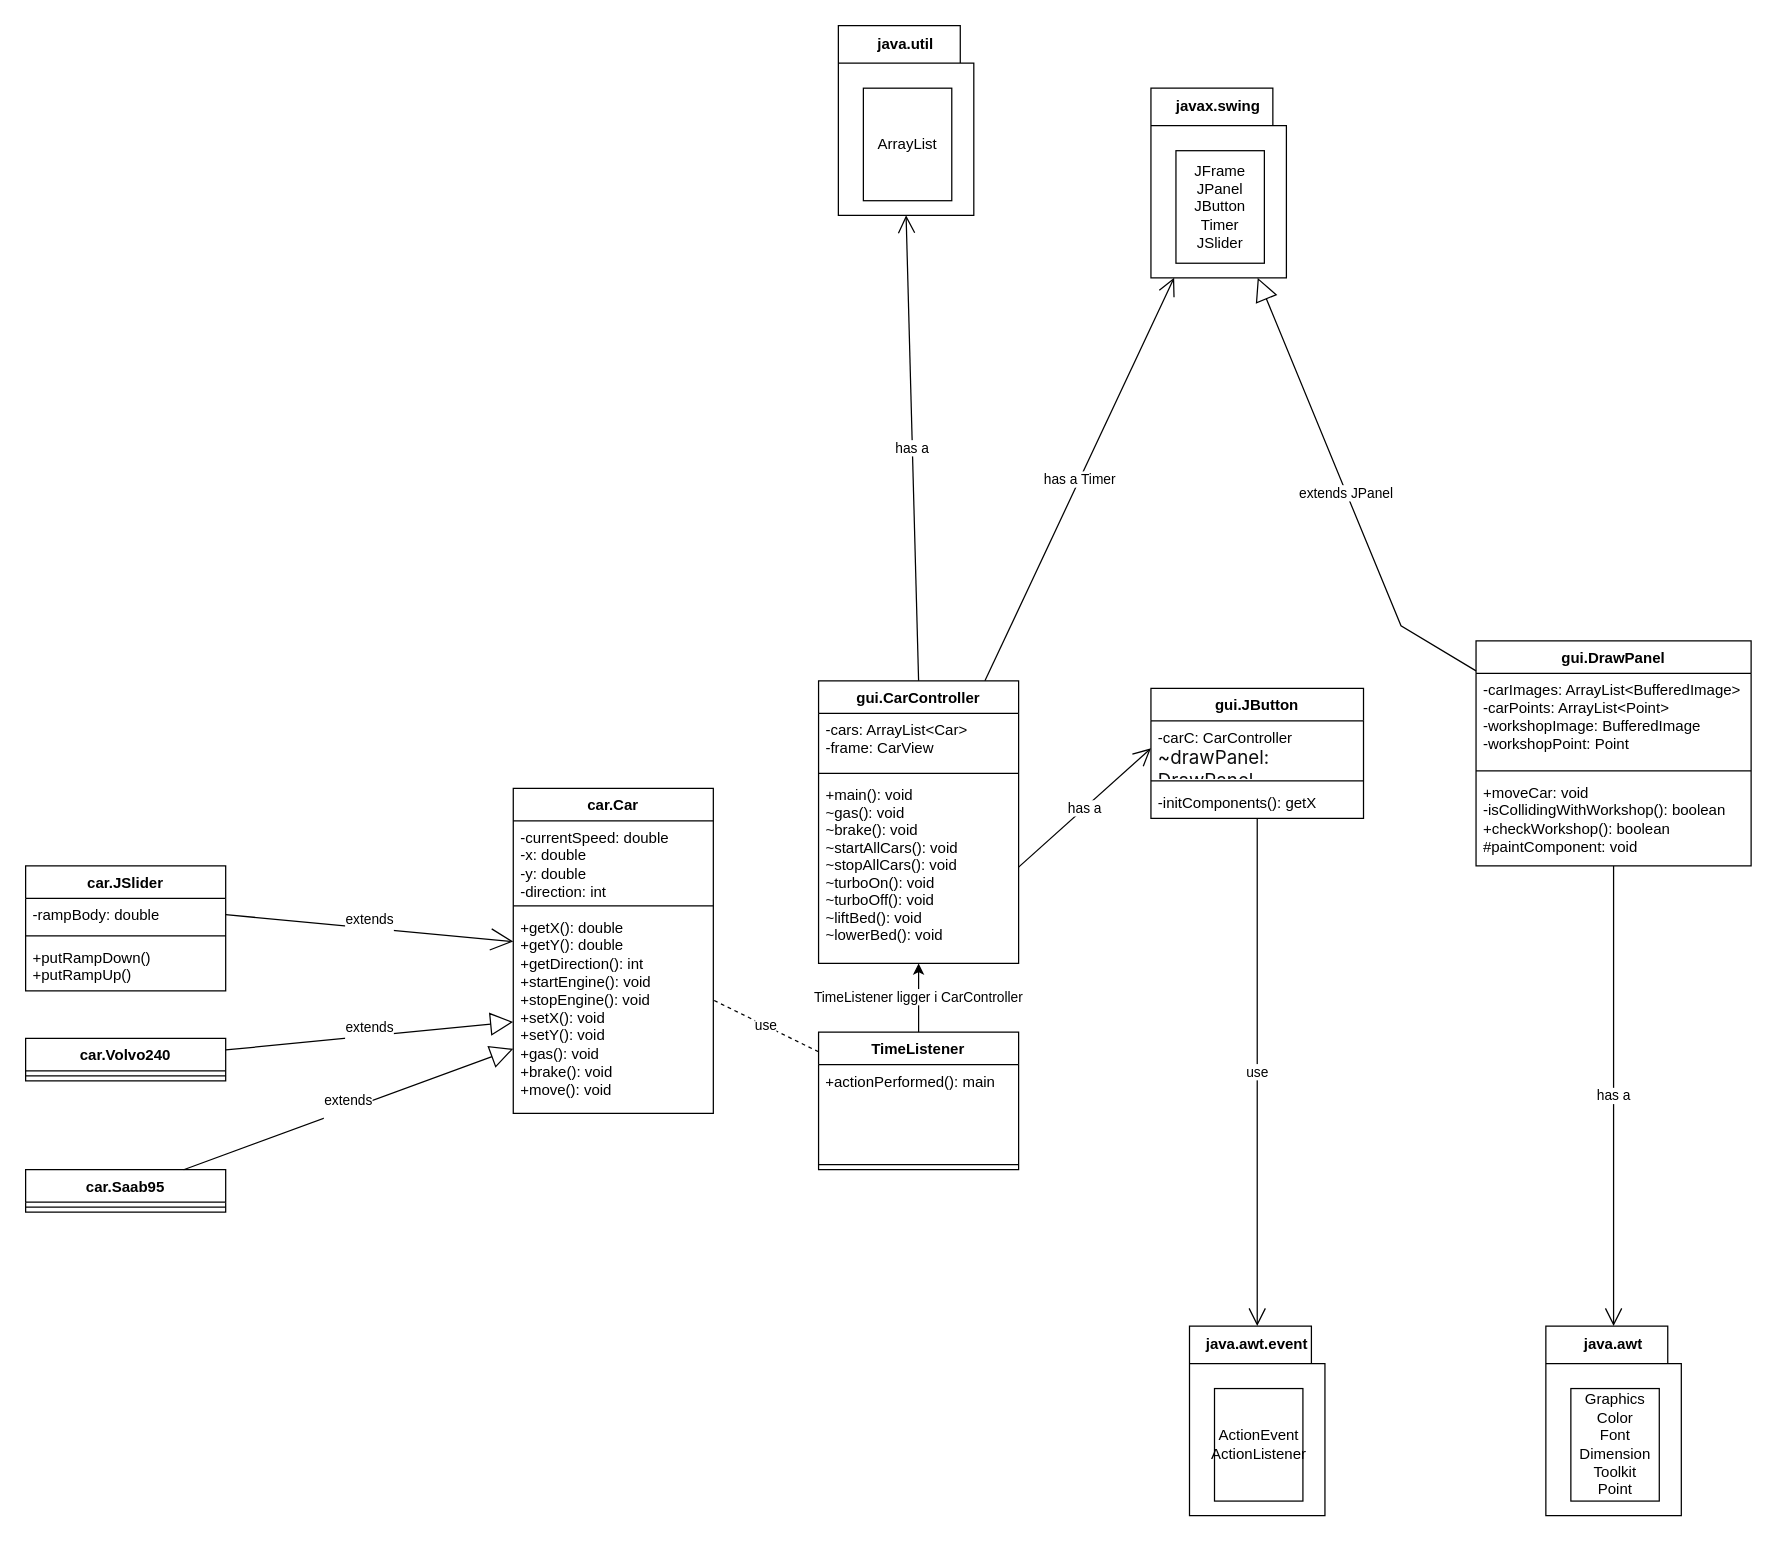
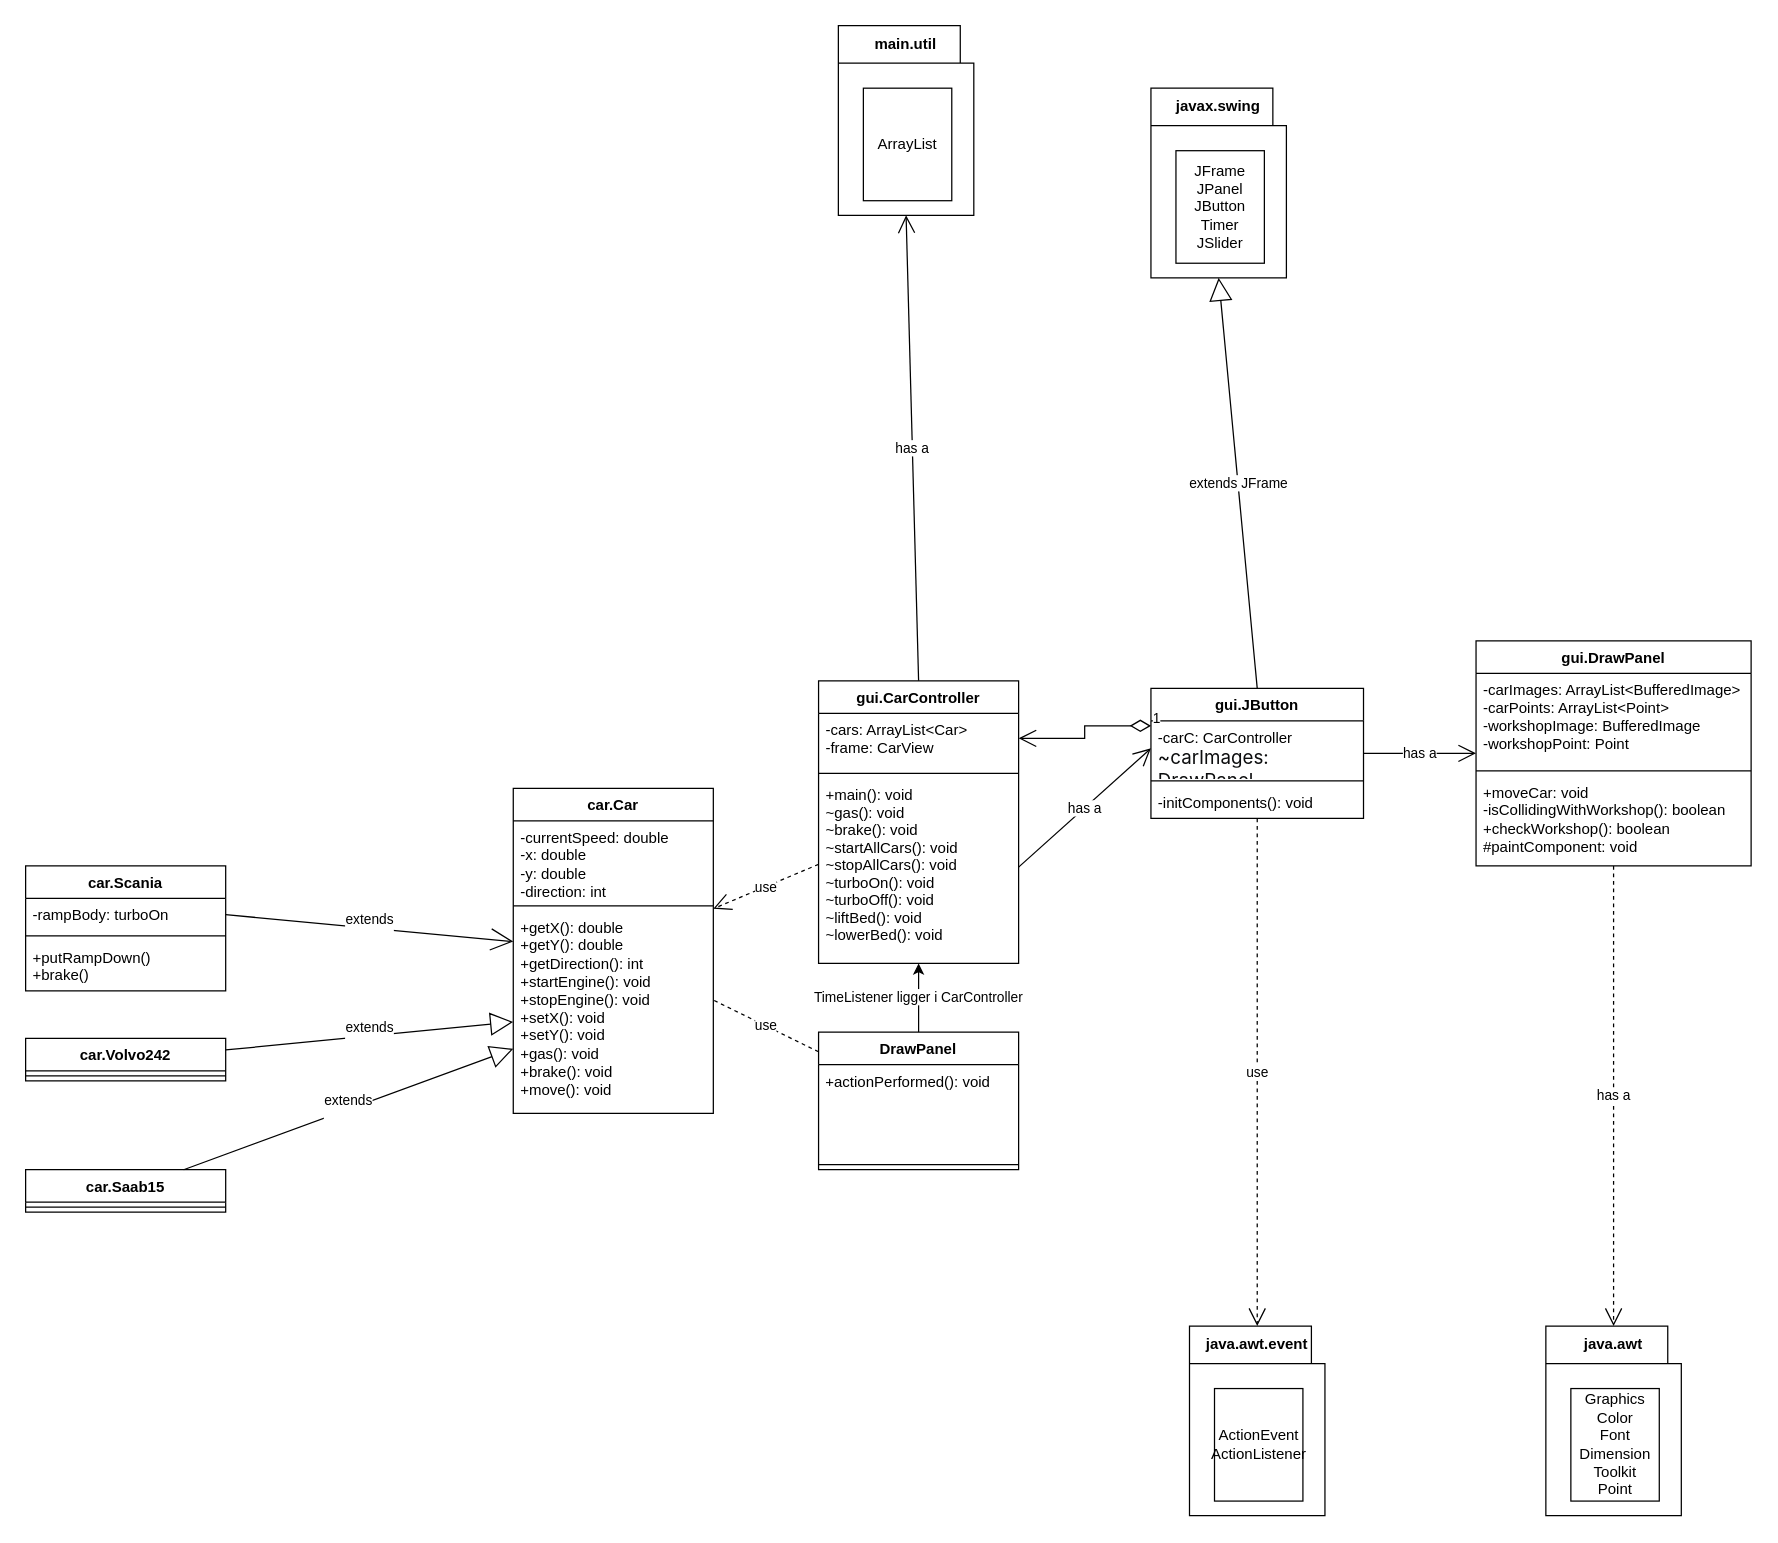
(906, 44) -> (906, 44)
(1078, 481) -> none
none -> (1239, 495)
(1350, 502) -> none
none -> (1082, 738)
(1239, 747) -> (1240, 747)
none -> (1418, 753)
(1247, 803) -> (1245, 803)
(126, 883) -> (126, 883)
none -> (767, 886)
(99, 916) -> (105, 916)
(1257, 943) -> (1257, 943)
(92, 967) -> (92, 967)
(1613, 978) -> (1613, 978)
(918, 1050) -> (918, 1050)
(126, 1056) -> (126, 1056)
(919, 1082) -> (919, 1082)
(126, 1187) -> (126, 1187)
